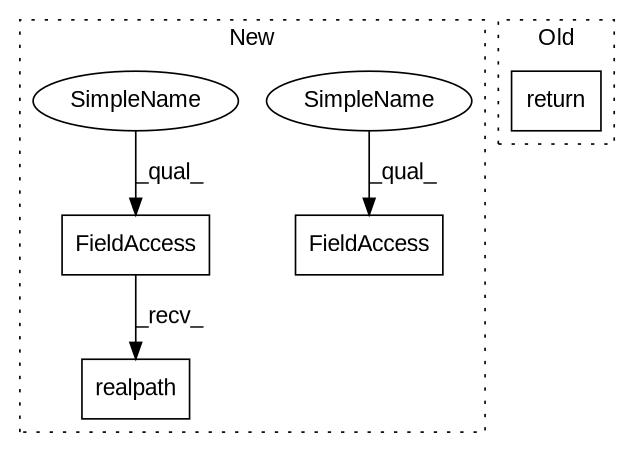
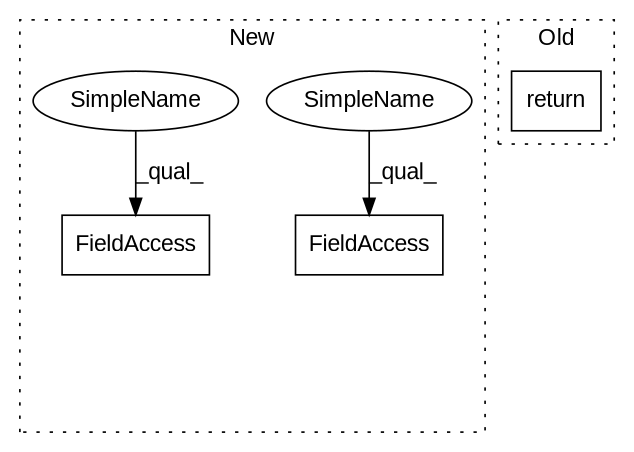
(136, 389) -> none
